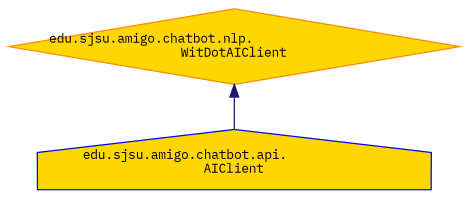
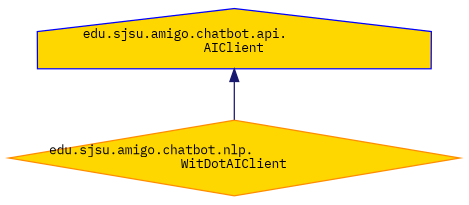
(234, 113) -> (234, 101)
